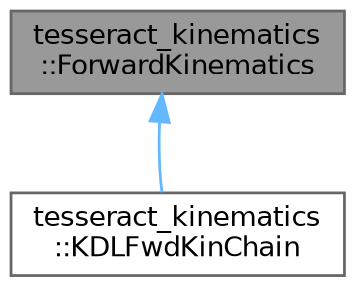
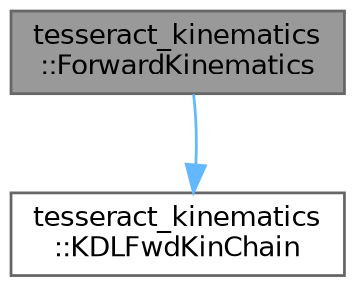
(159, 157) -> (196, 130)
